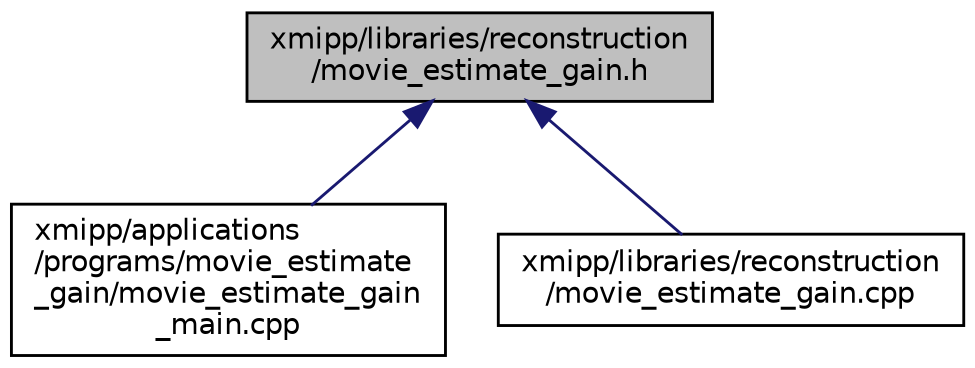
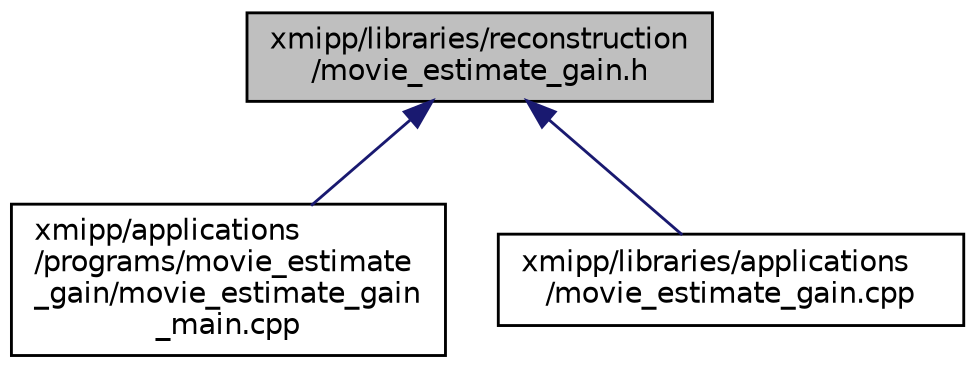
(731, 280) -> (731, 280)
